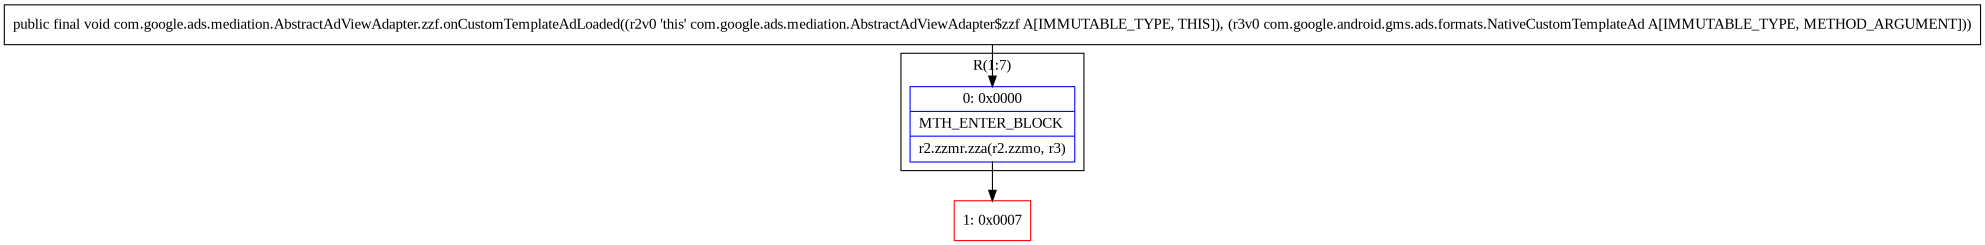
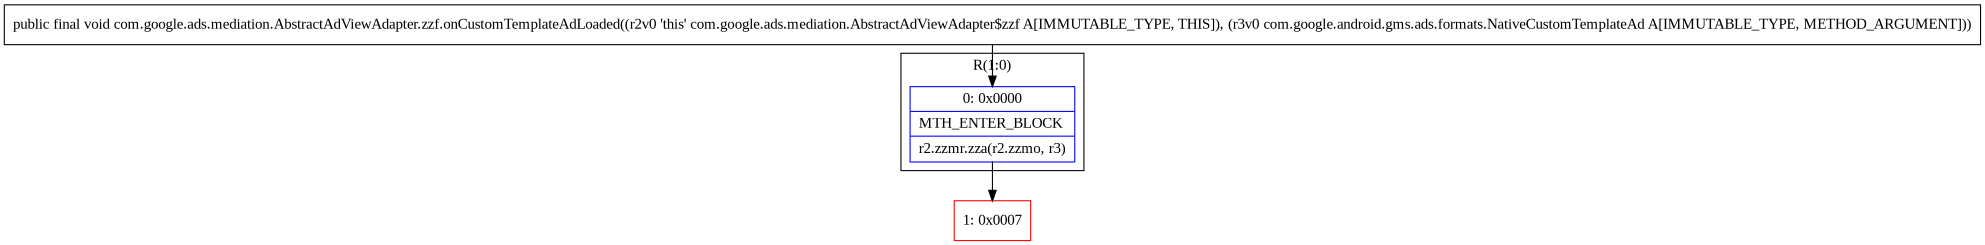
(992, 66) -> (992, 66)
